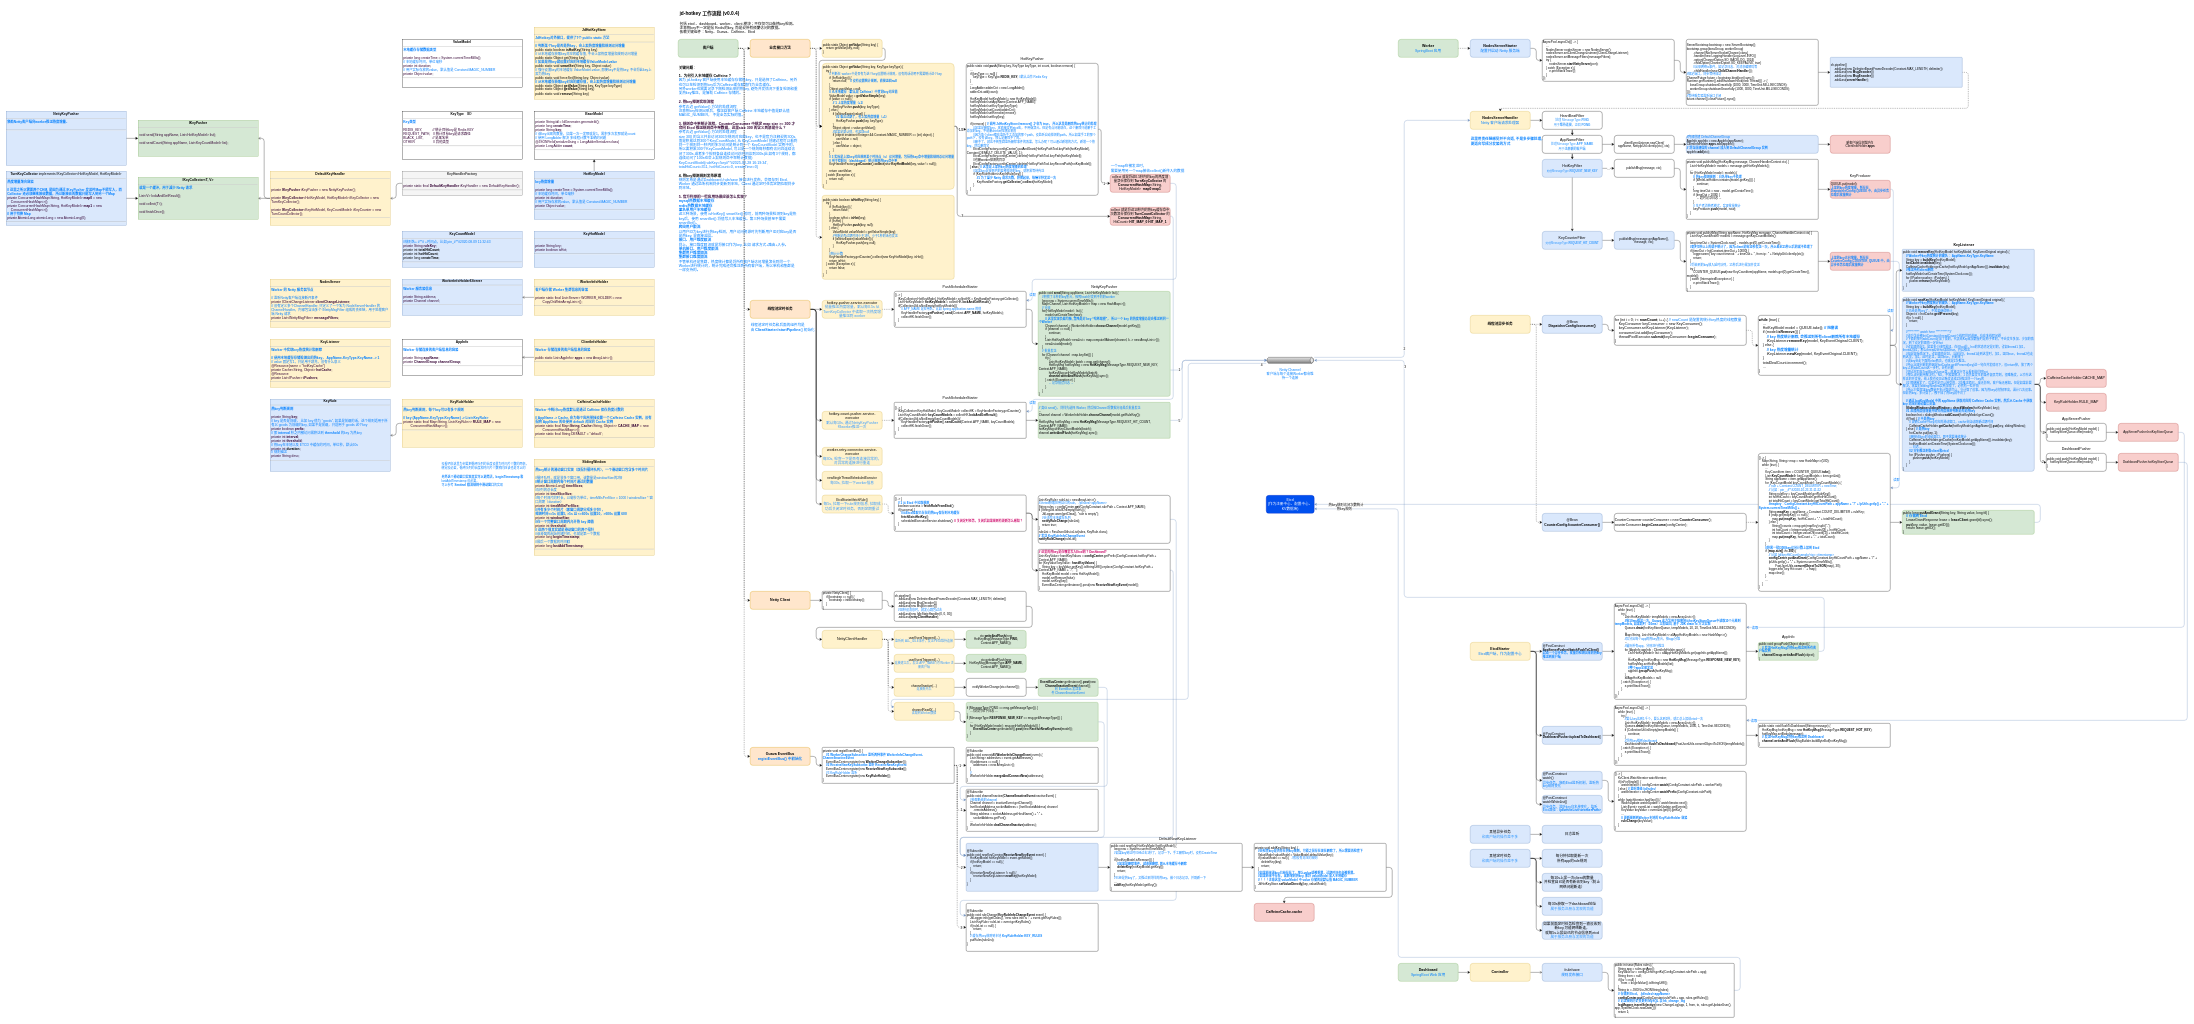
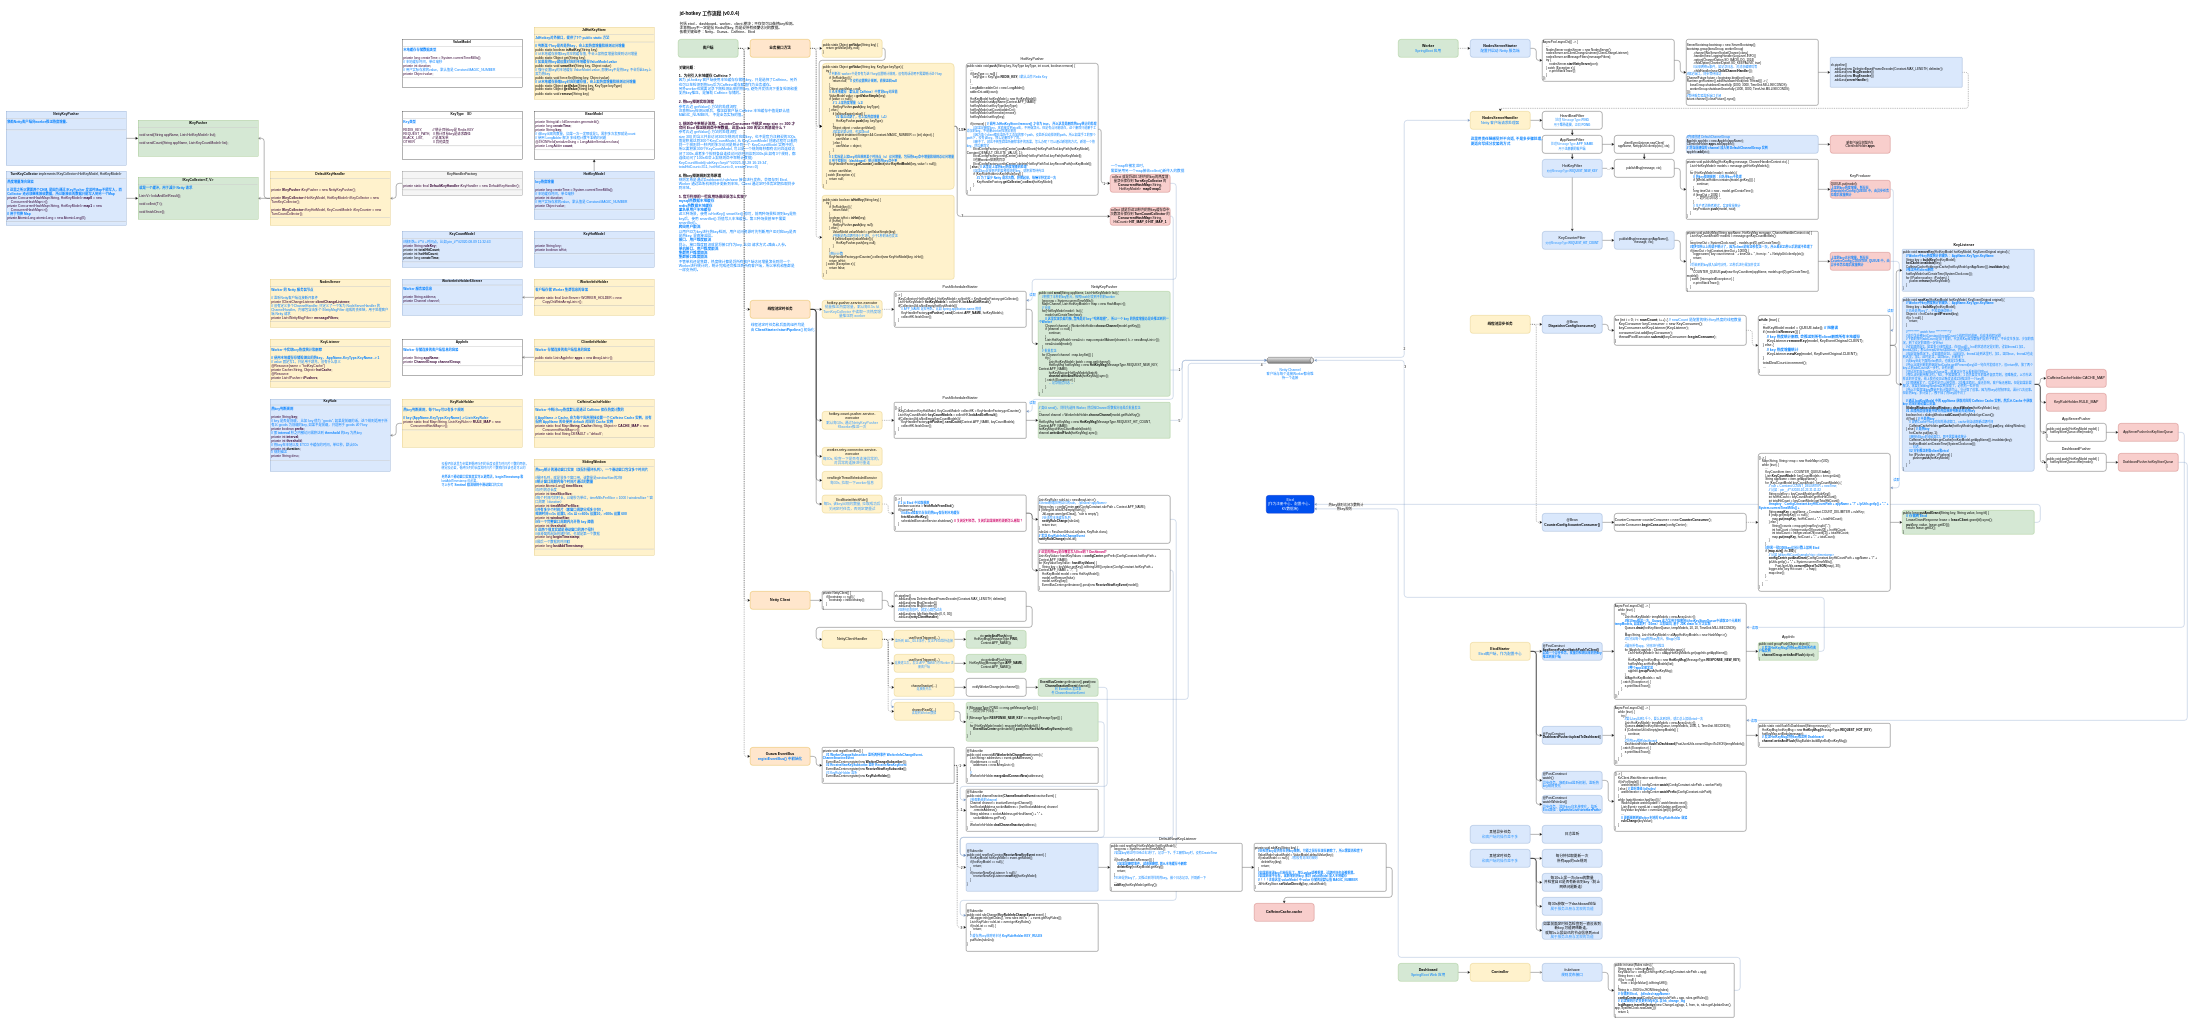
(1683, 144) -> (1644, 156)
(852, 504) -> (852, 504)
